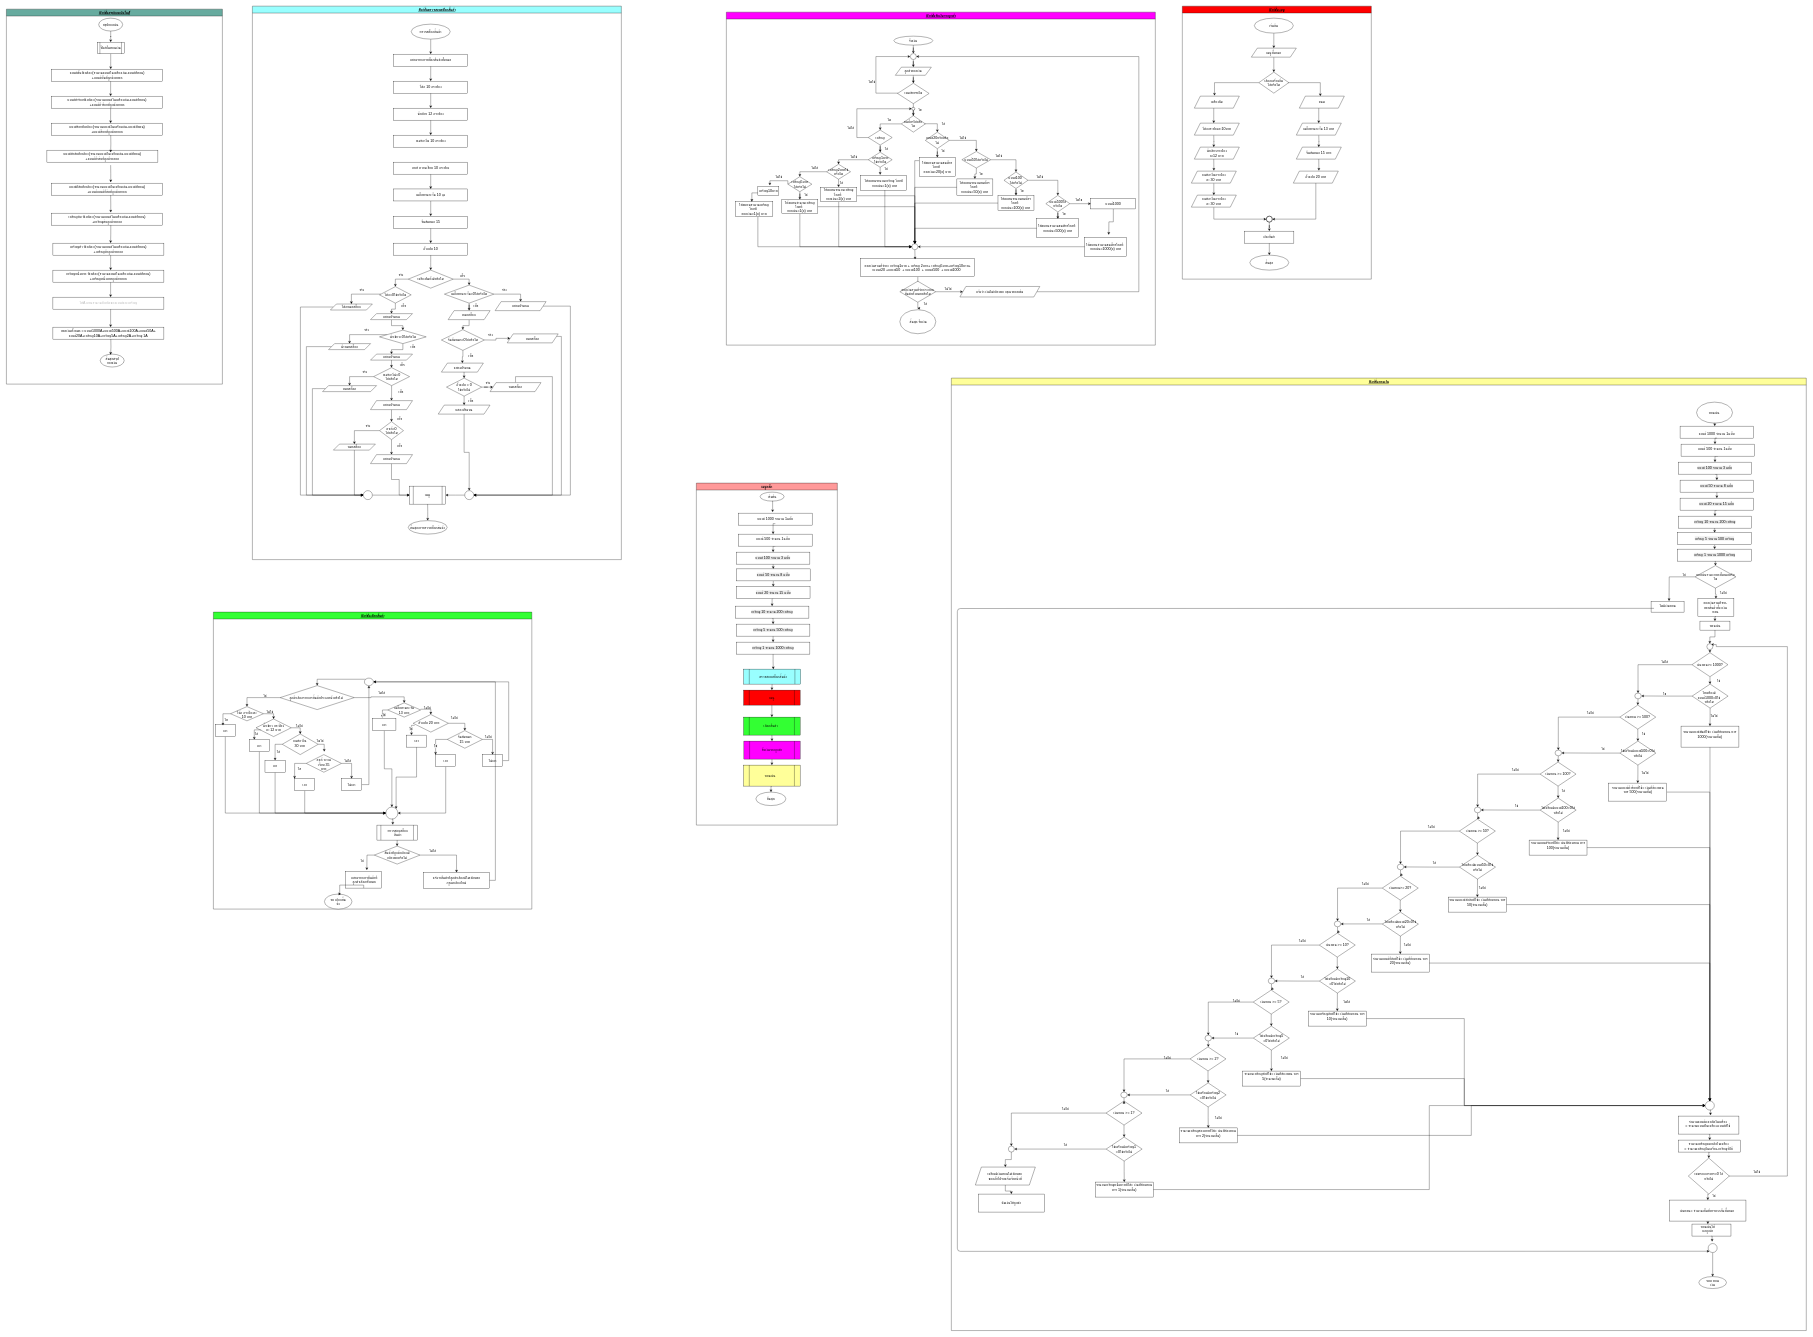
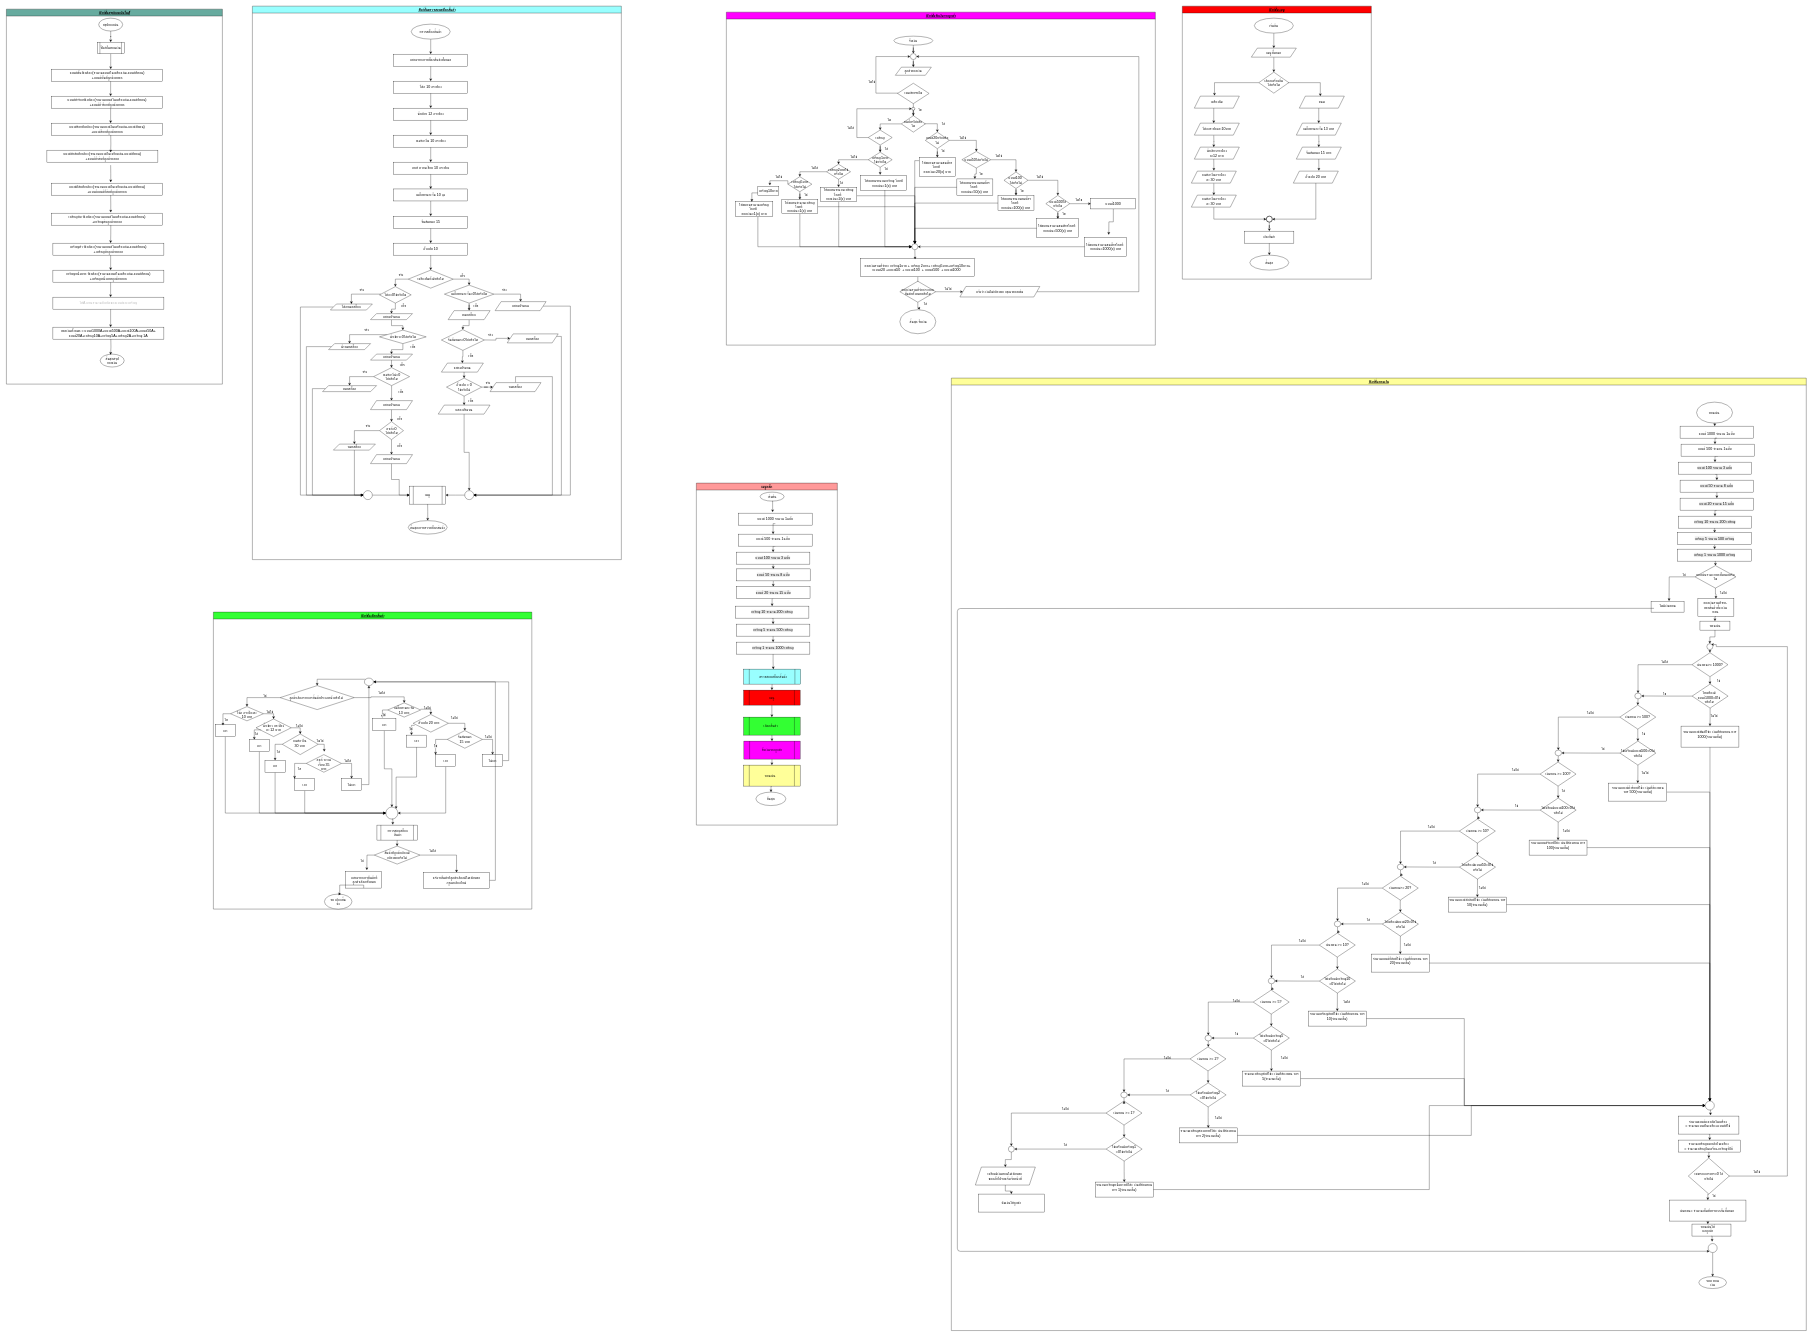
(913, 80) -> none
none -> (430, 159)
